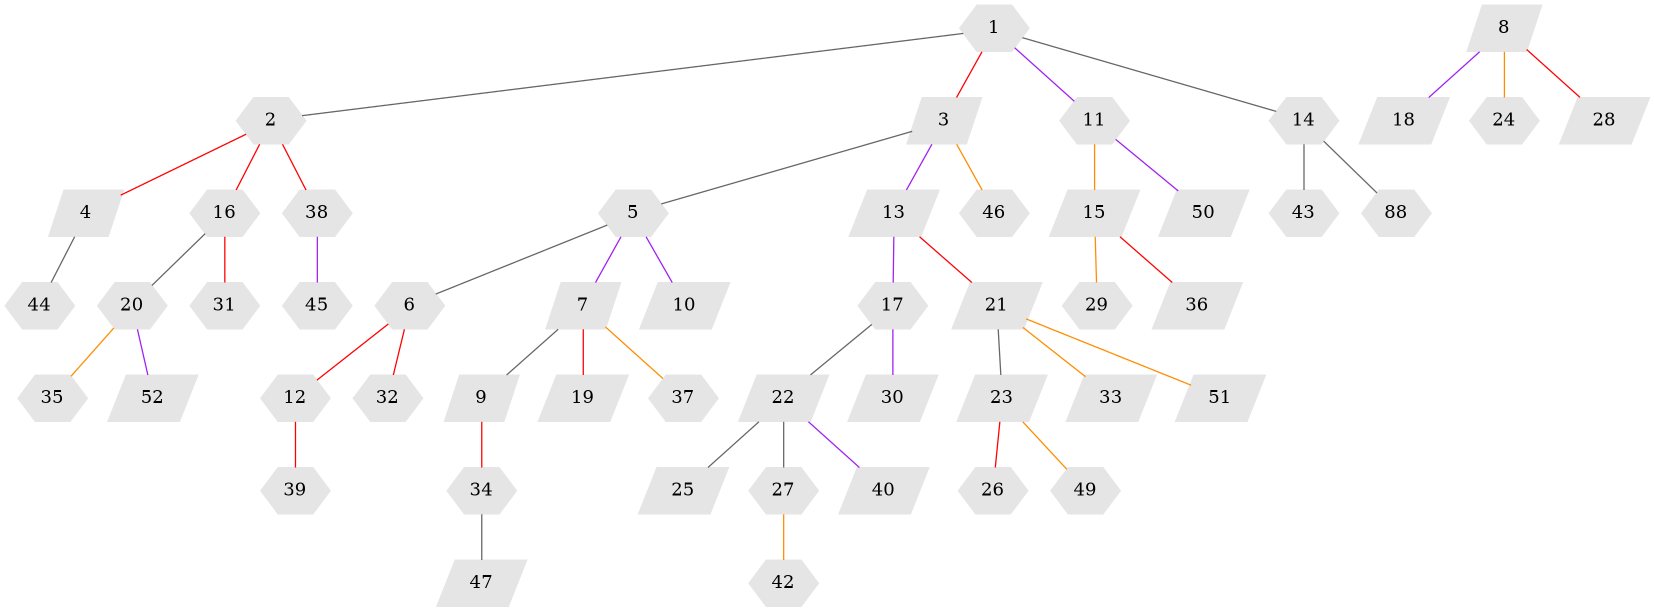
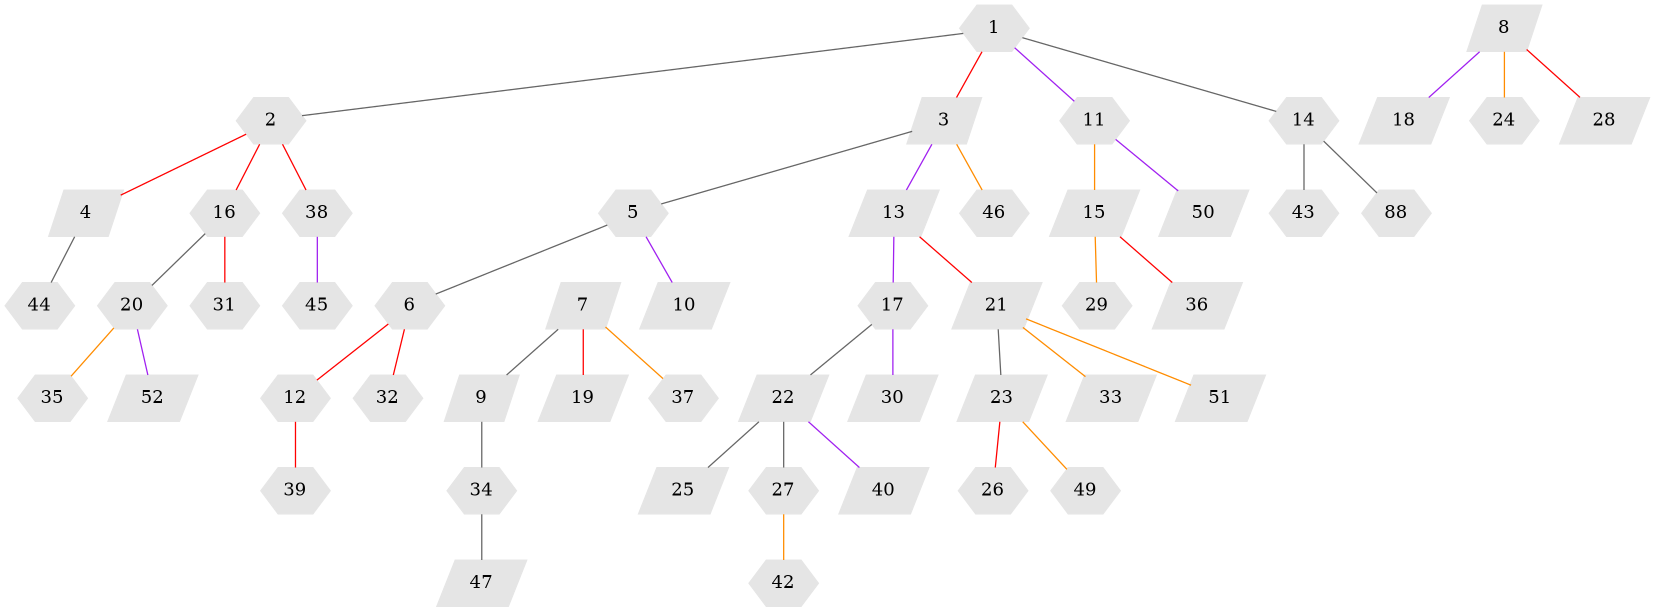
(608, 260) -> none
(482, 445) -> (482, 445)
